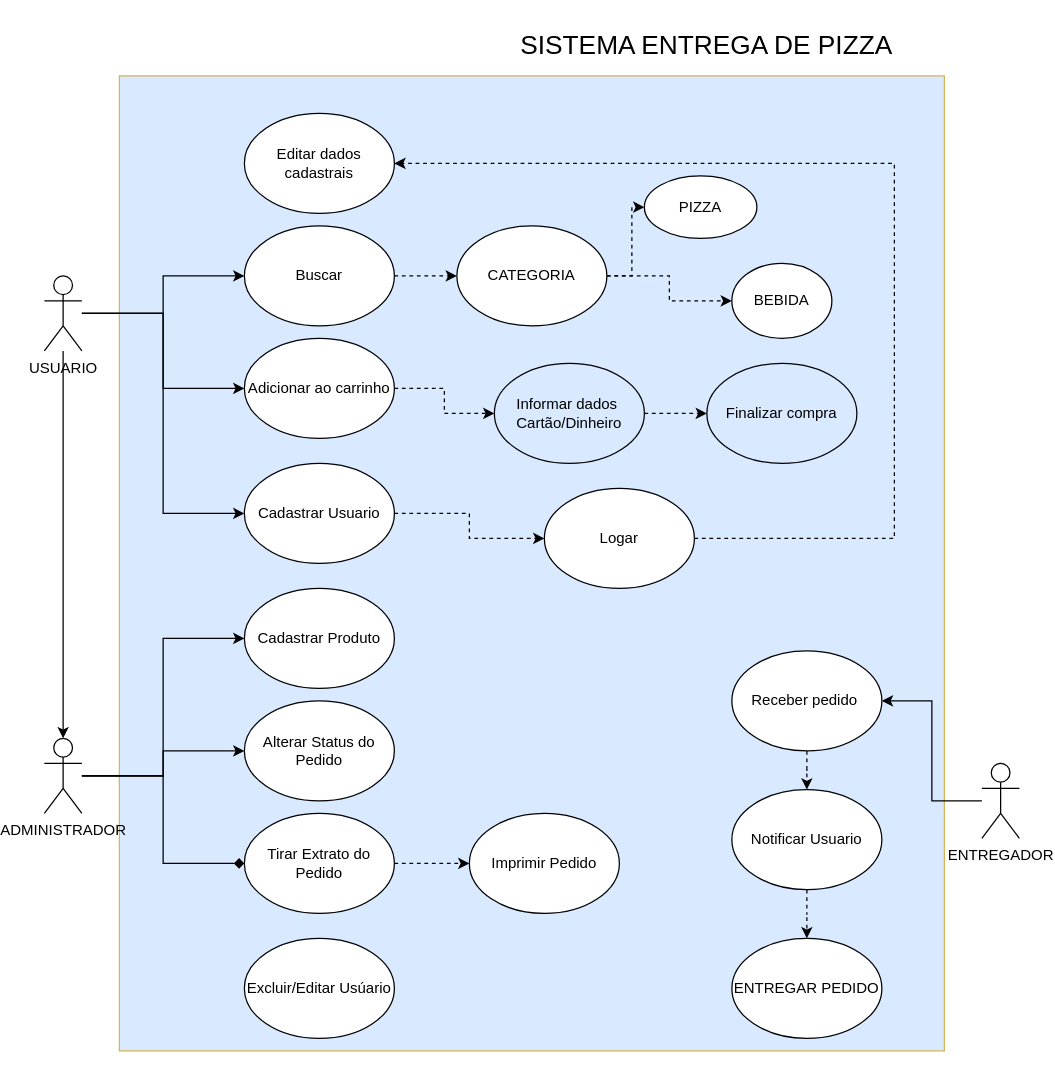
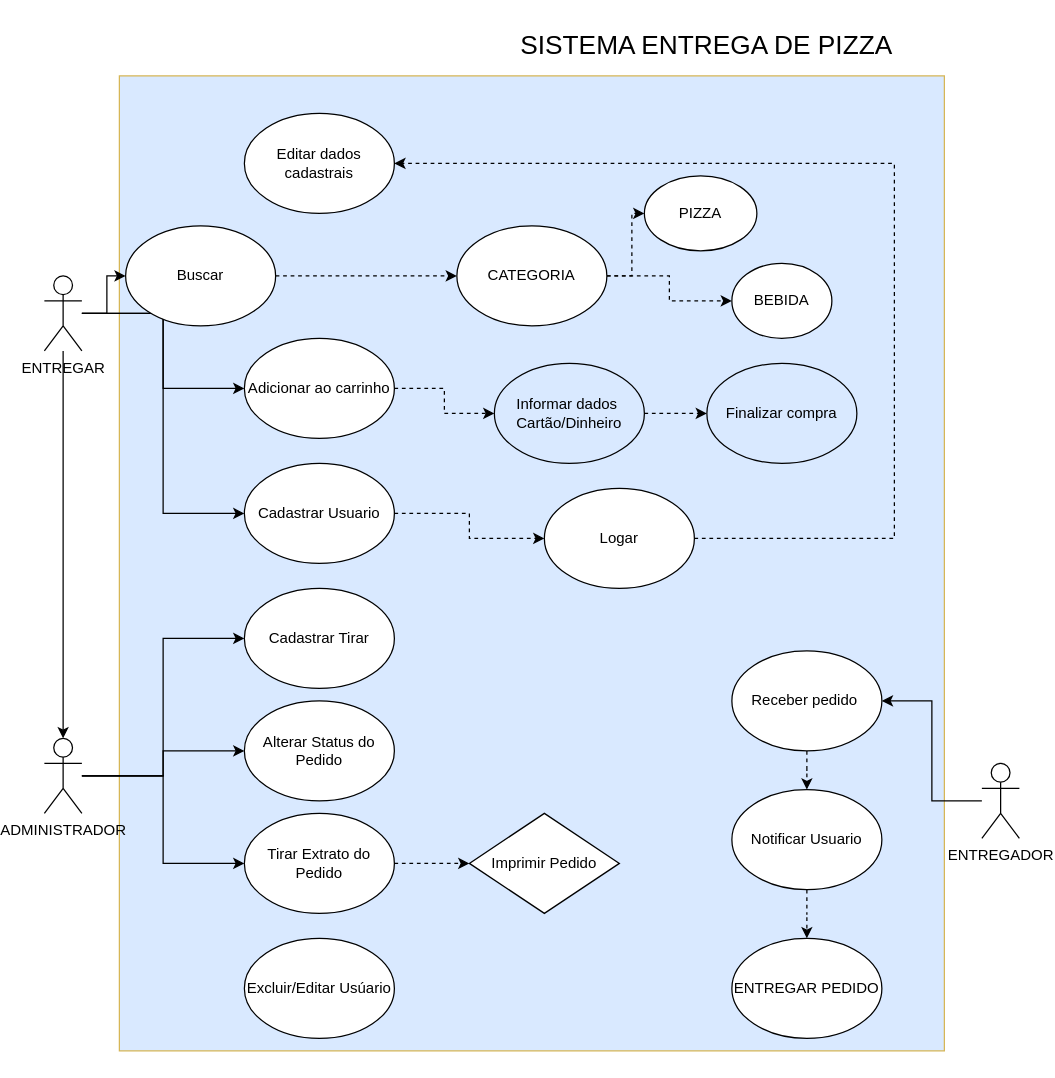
(701, 207) -> (701, 213)
(319, 276) -> (201, 276)
(64, 368) -> (64, 368)
(319, 638) -> (319, 638)
(234, 863) -> (234, 863)
(544, 863) -> (544, 863)
